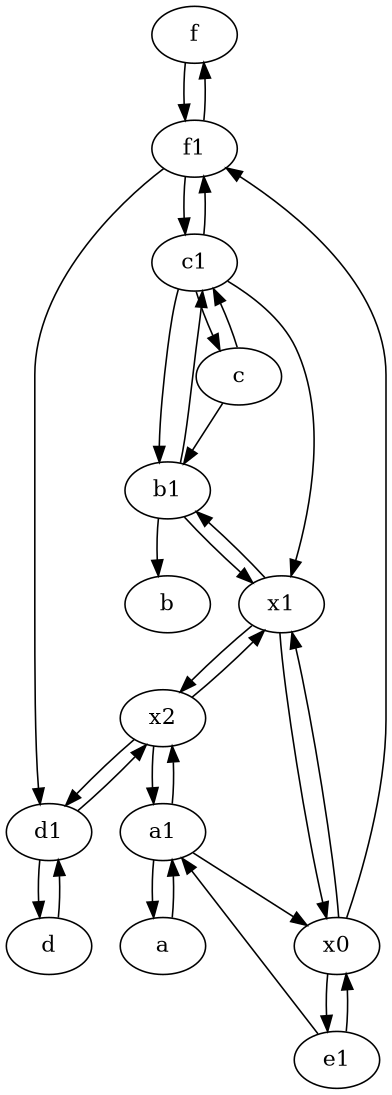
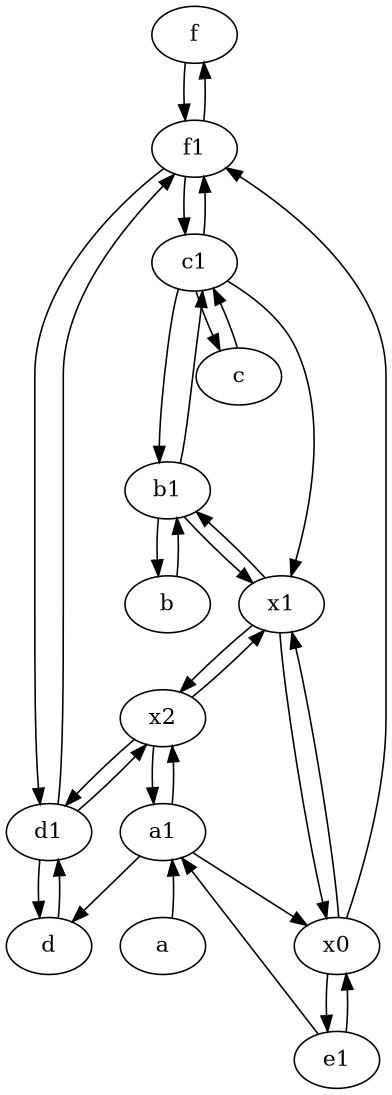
(208, 427) -> (178, 555)
none -> (63, 480)
(152, 881) -> (112, 883)
